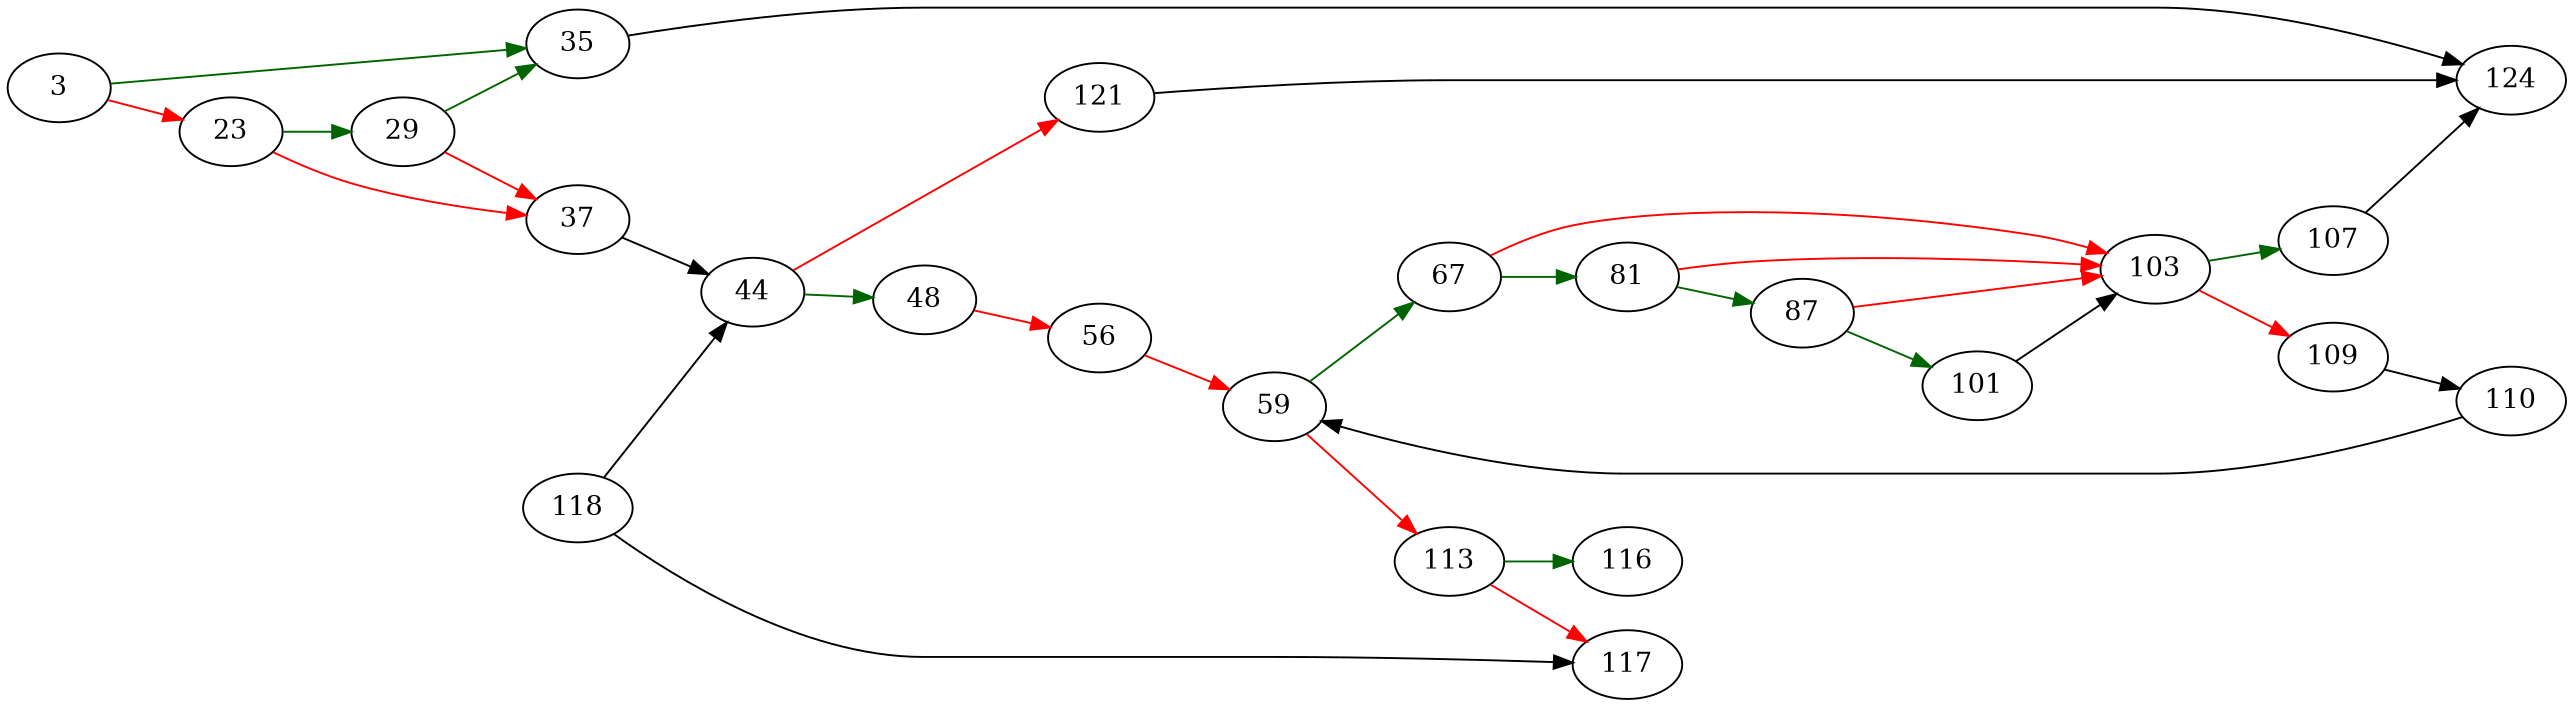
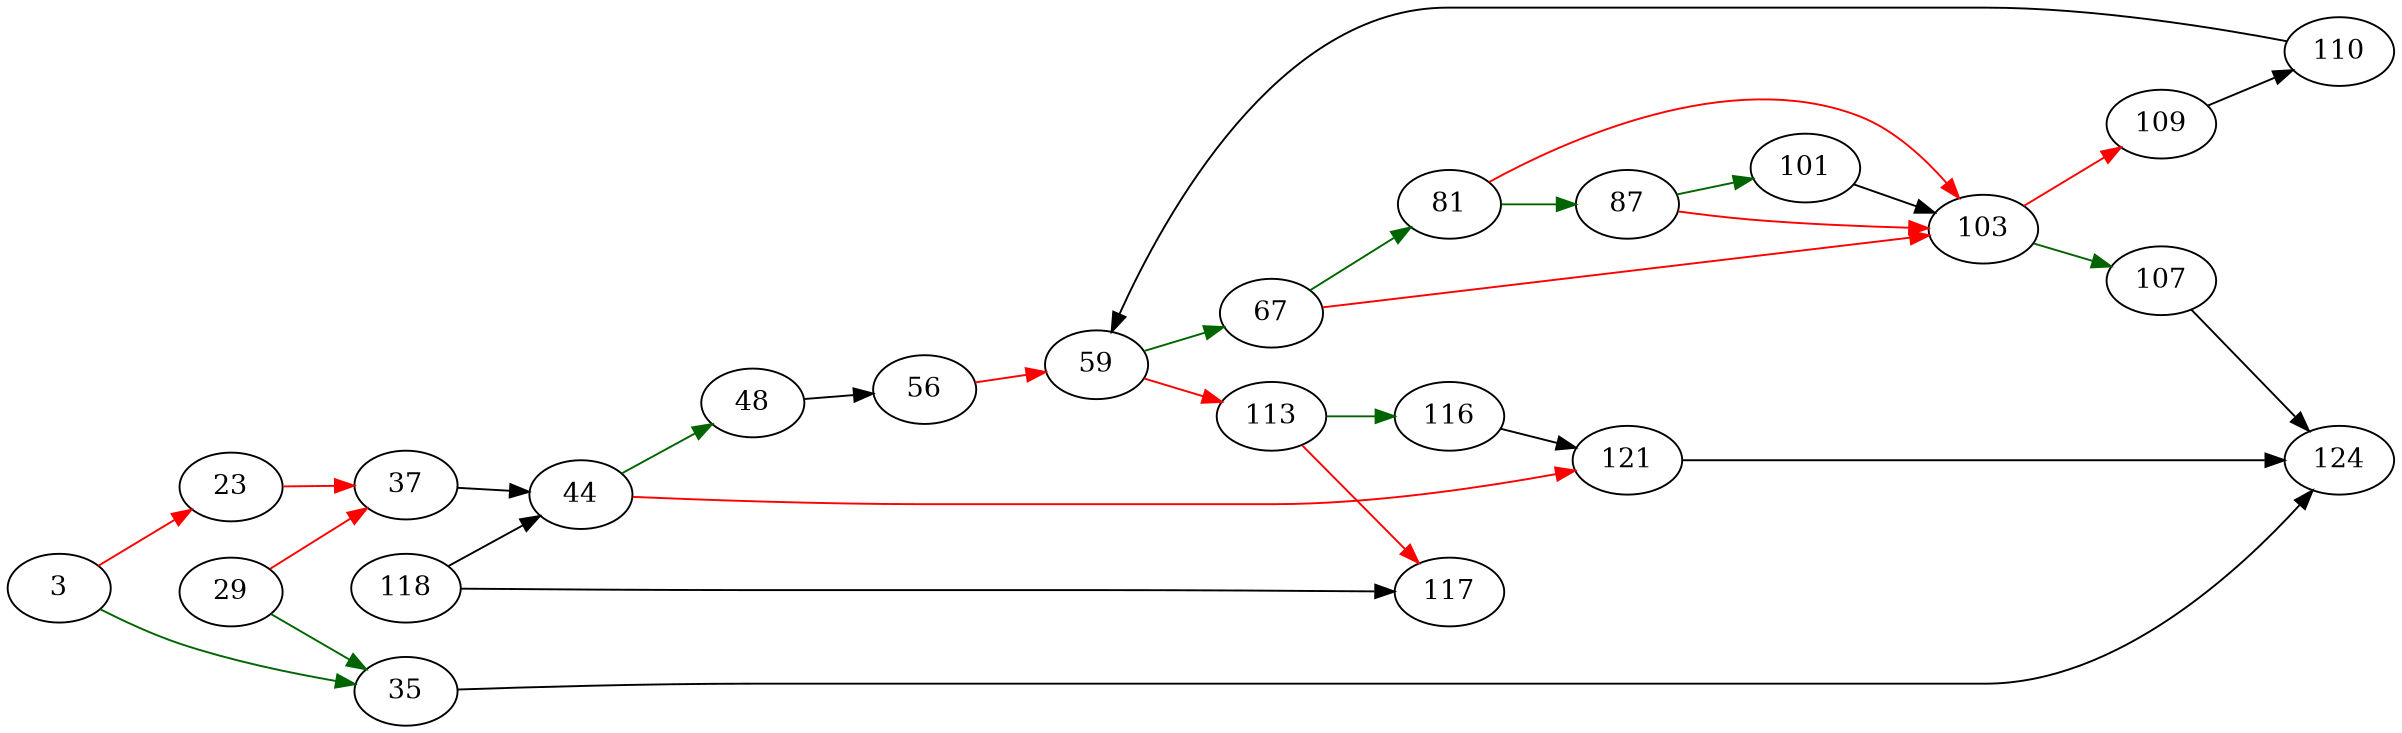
(308, 132) -> none
(1003, 317) -> (829, 397)
none -> (1529, 436)
